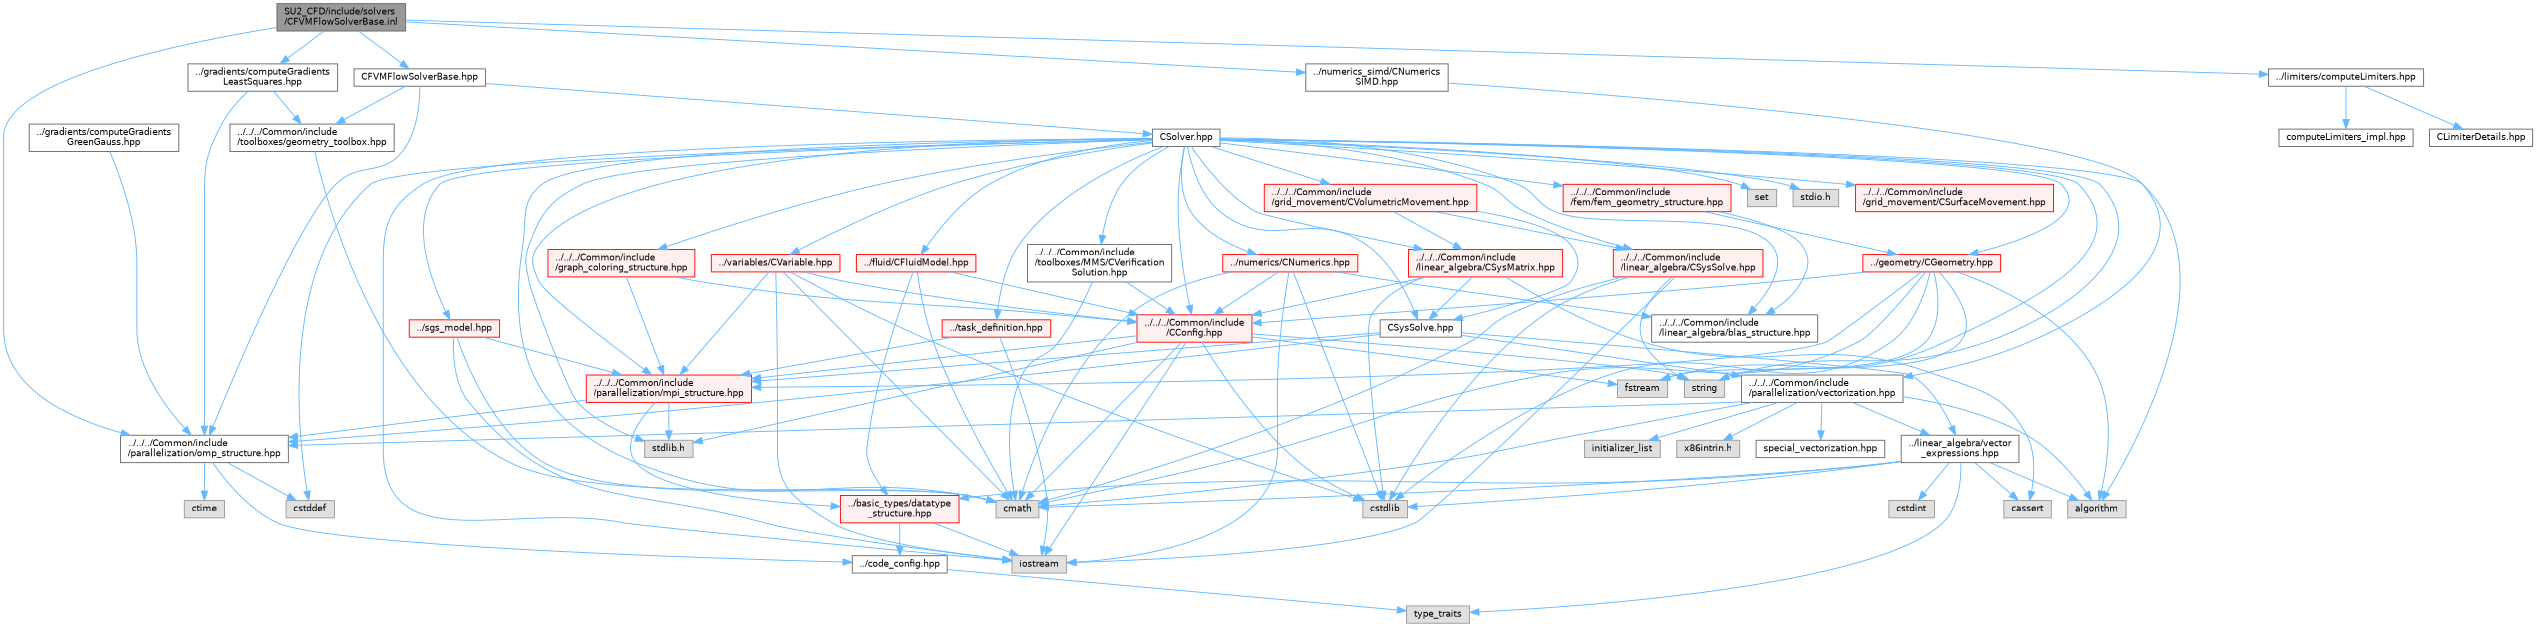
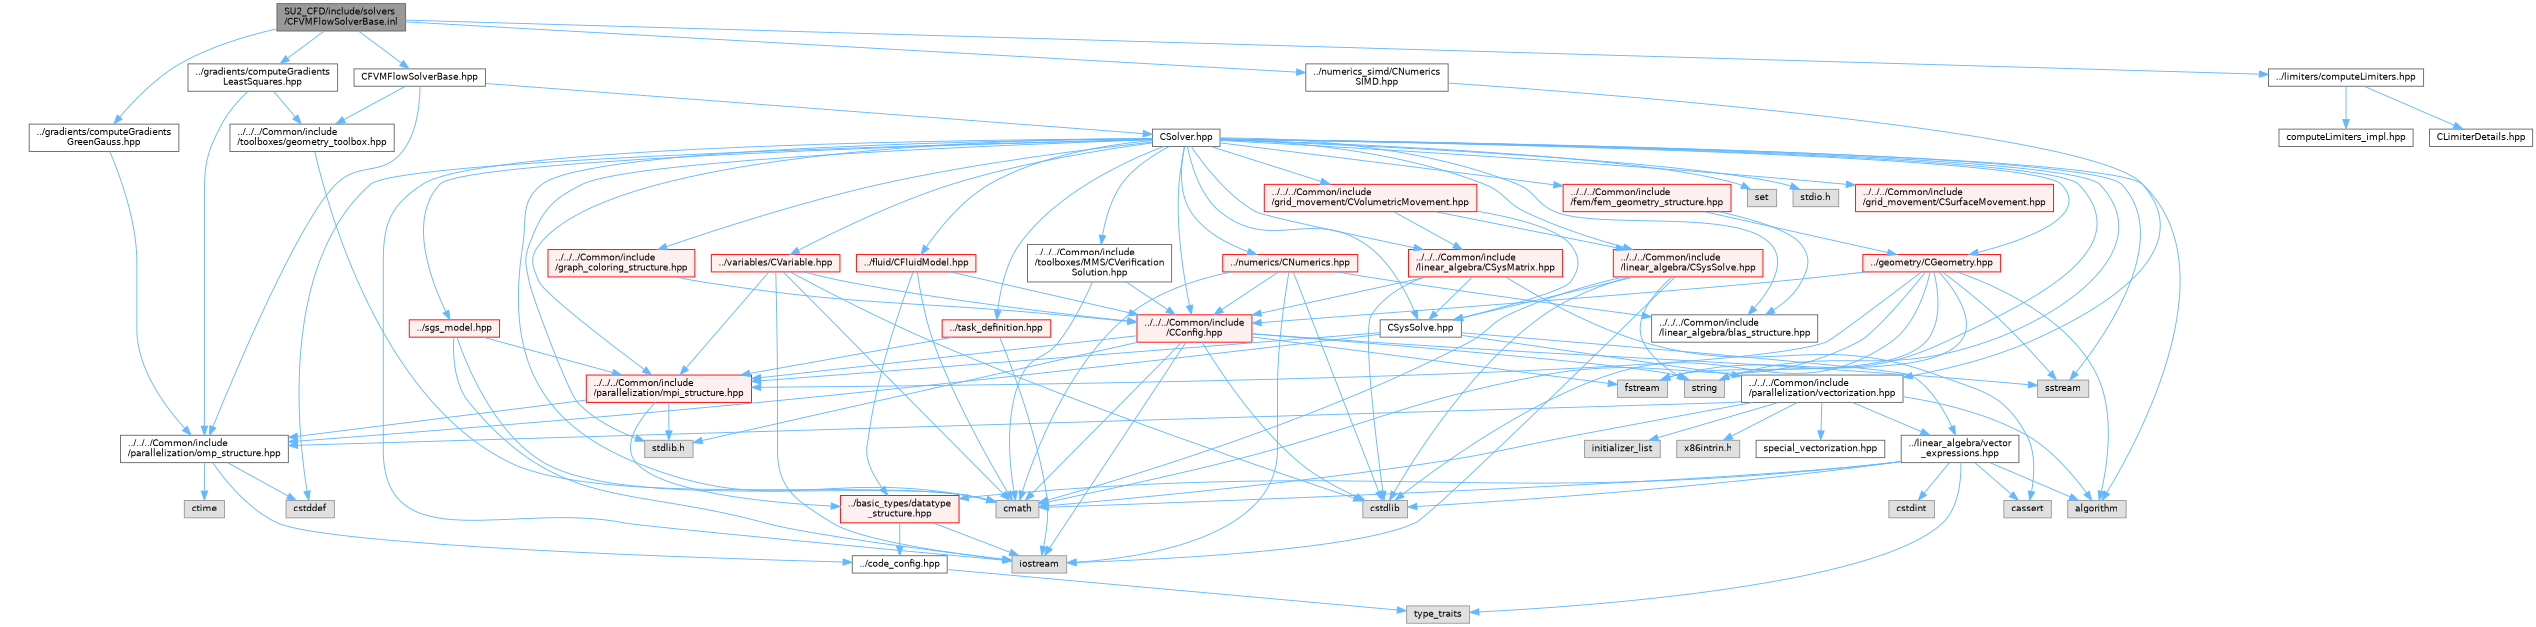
(4, 164) -> (190, 58)
none -> (1548, 297)
(644, 322) -> none
none -> (2063, 389)
